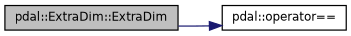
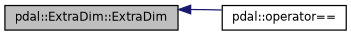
(194, 26) -> (206, 10)
